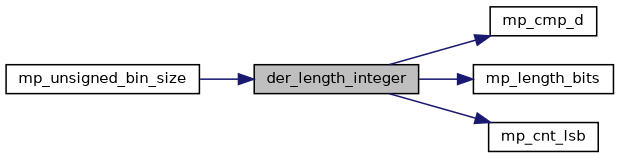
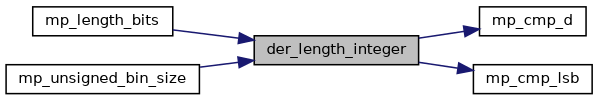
(438, 79) -> (206, 34)
(543, 137) -> (533, 79)
